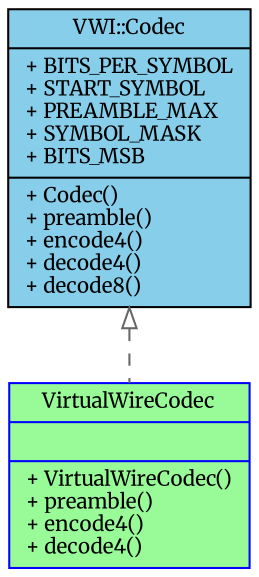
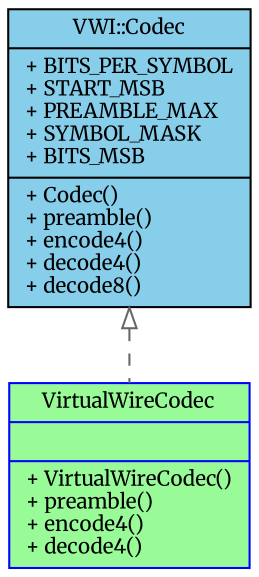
(115, 89) -> (96, 89)
